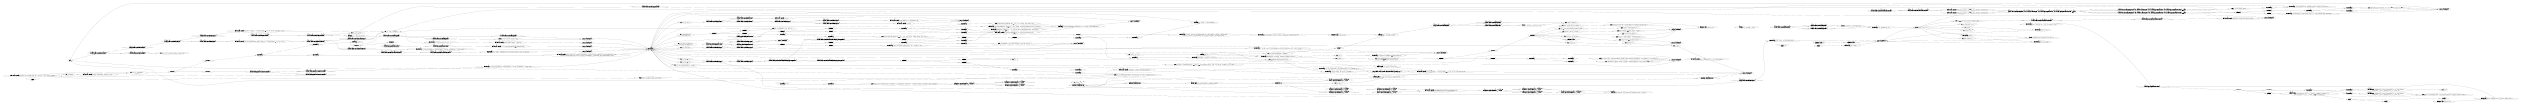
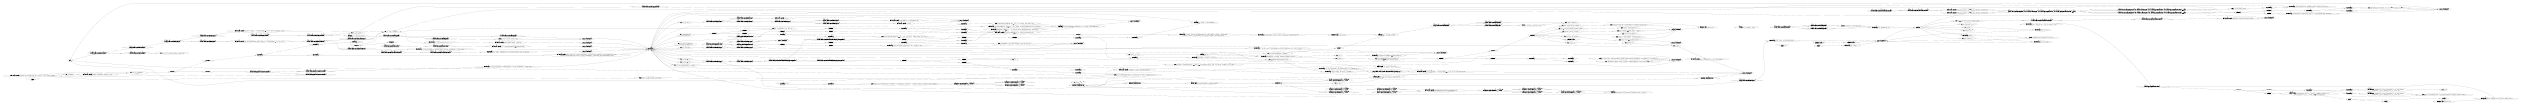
(1918, 27) -> (1918, 27)
